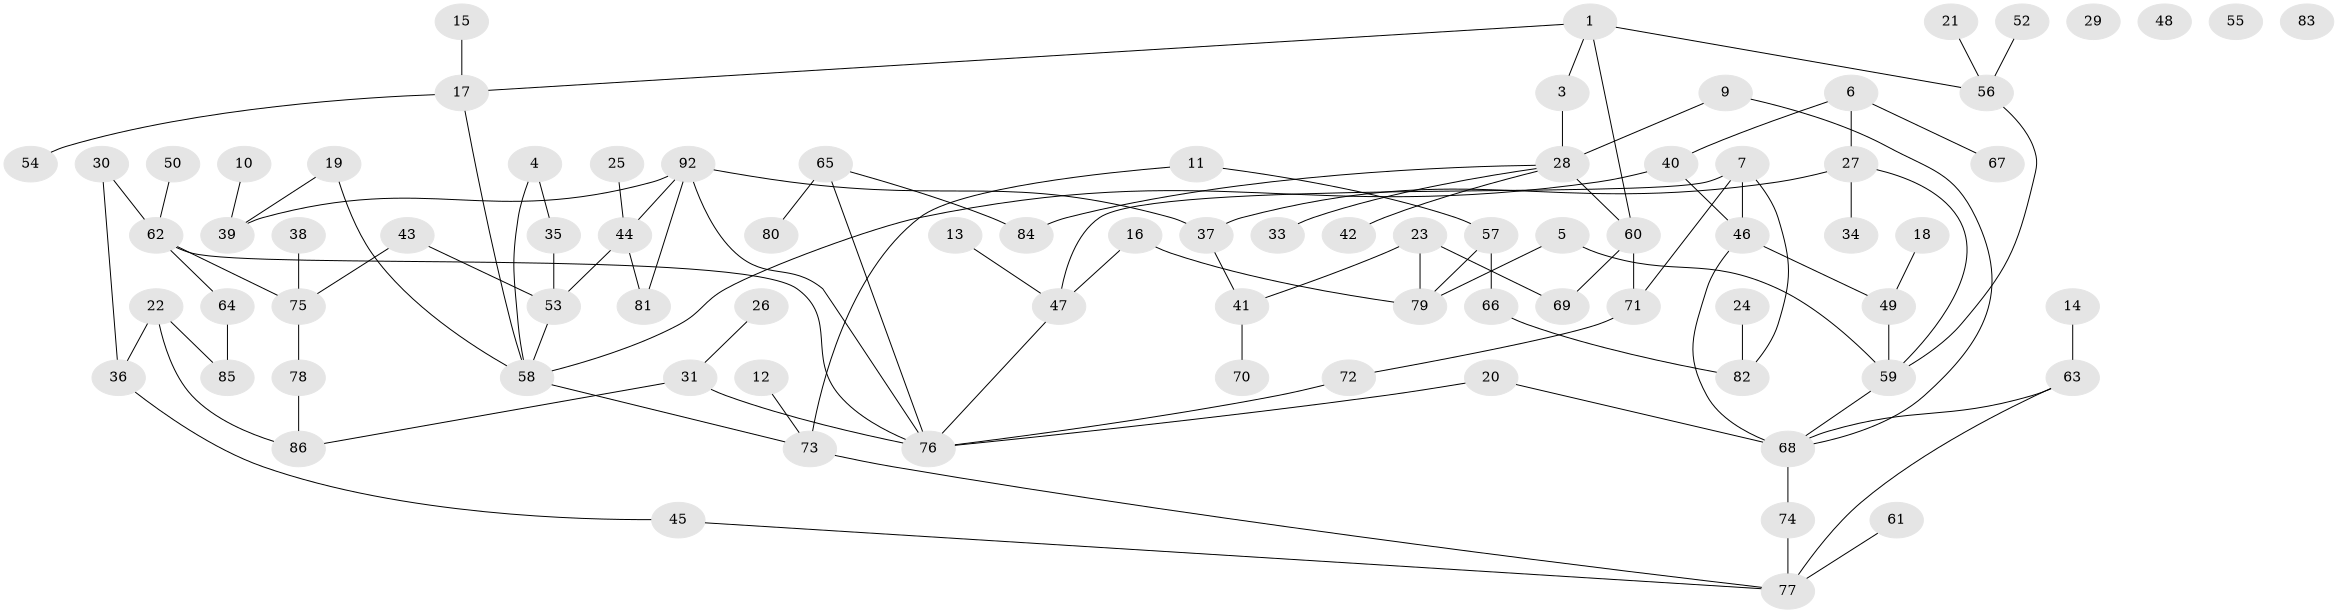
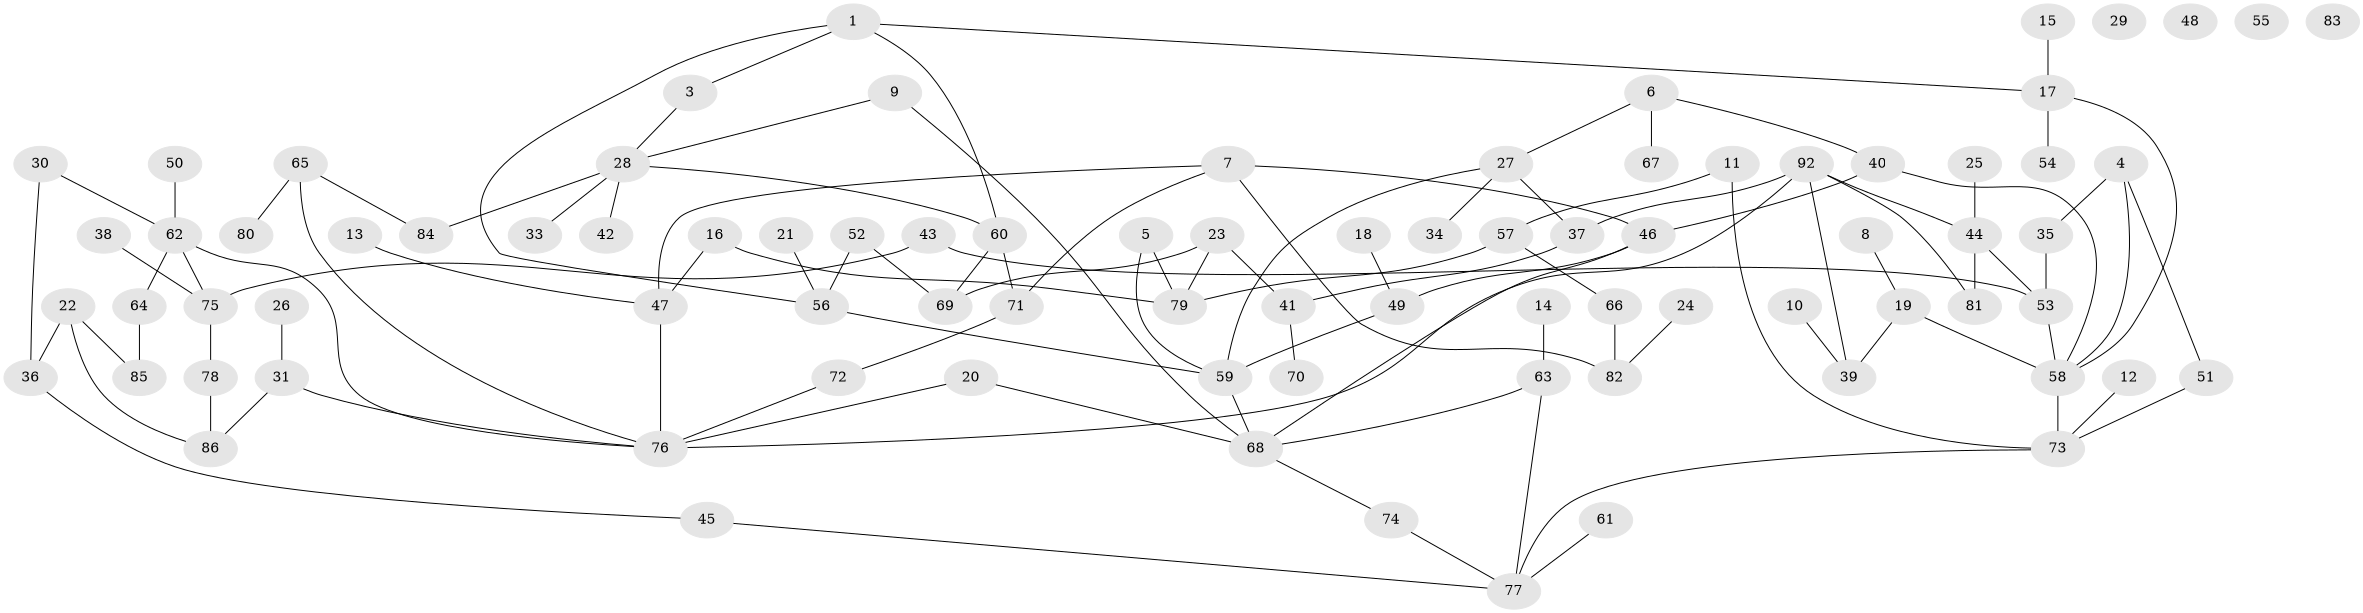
none -> (1866, 235)
none -> (901, 271)
none -> (2206, 378)
